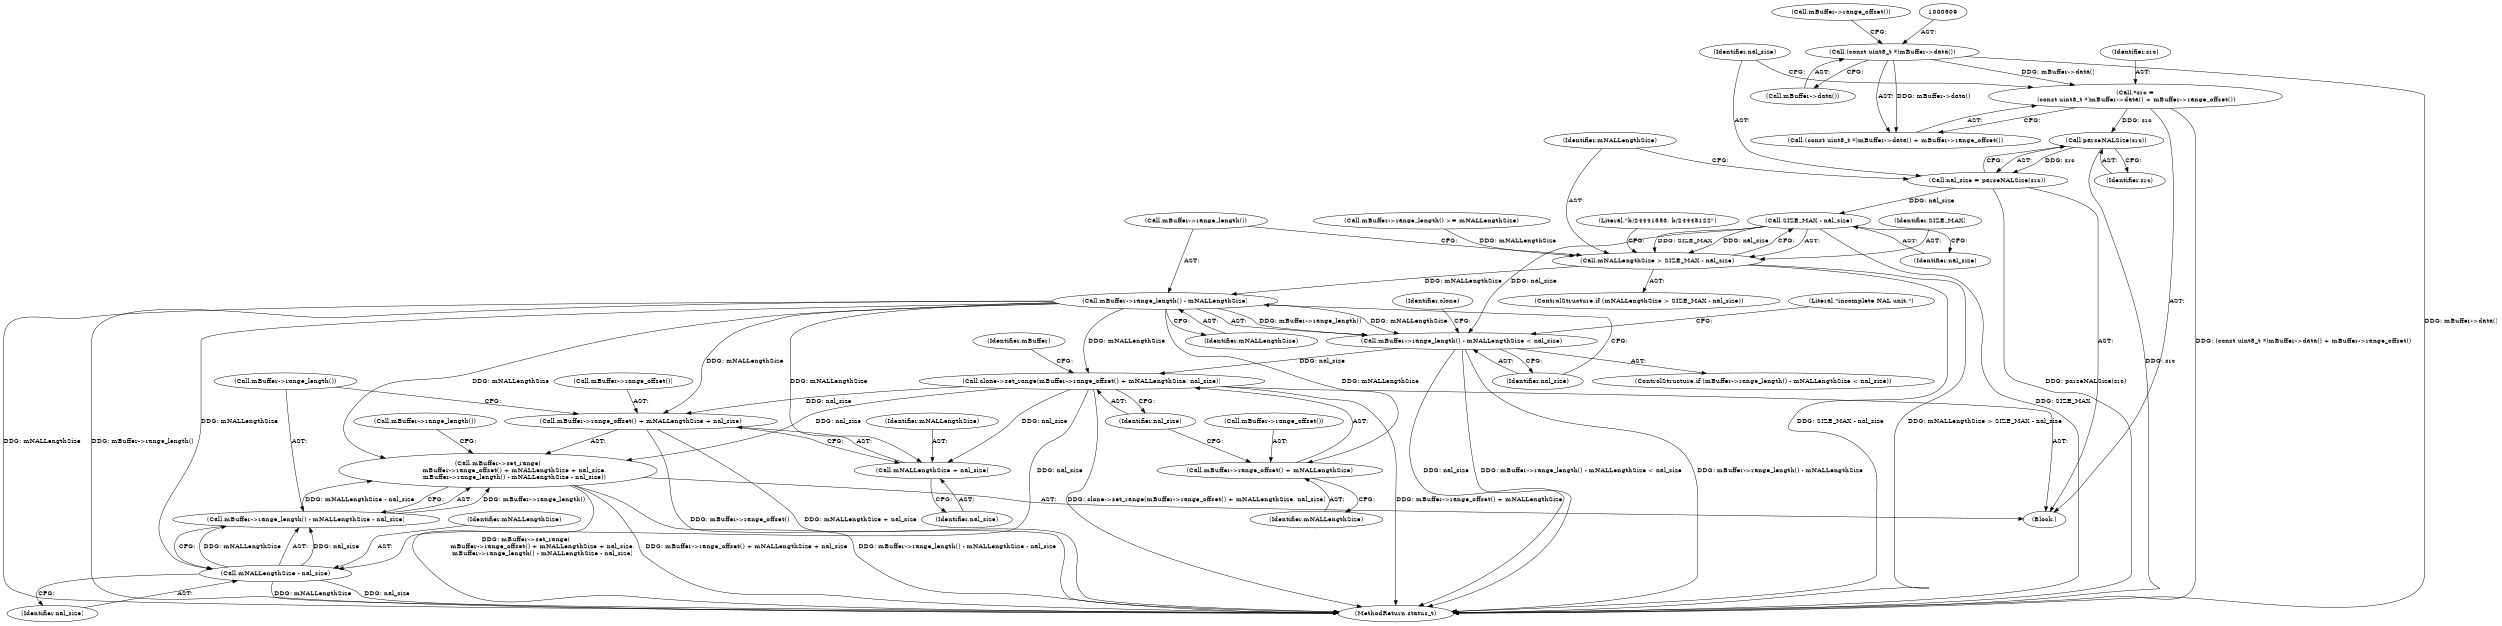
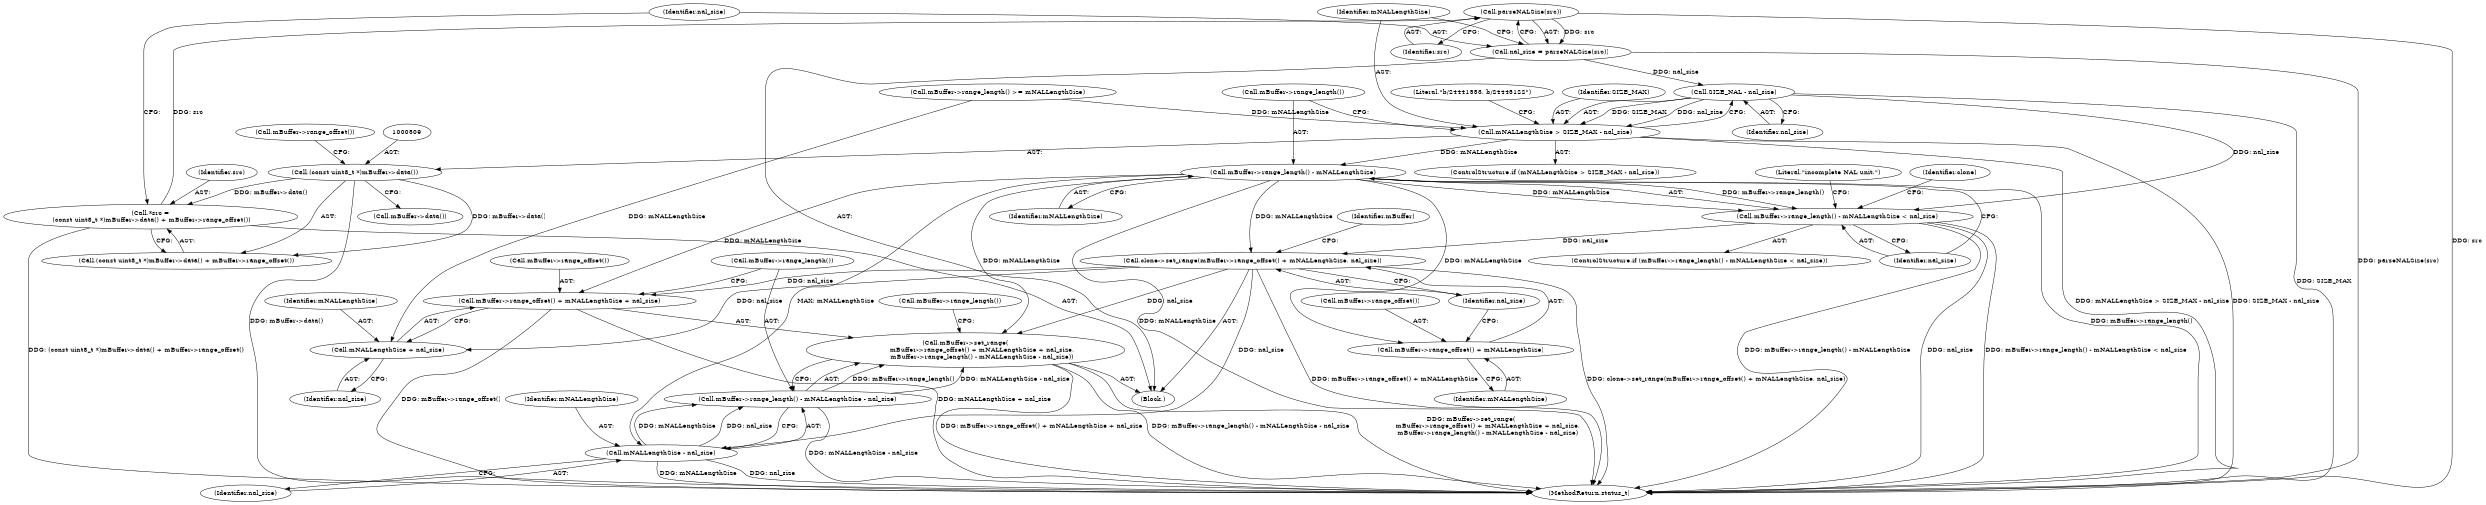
(1817, 68) -> (951, 153)
(1809, 221) -> (1734, 92)
(811, 326) -> (666, 193)
(240, 421) -> (836, 301)
none -> (1129, 485)
